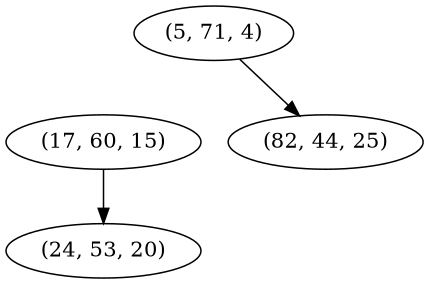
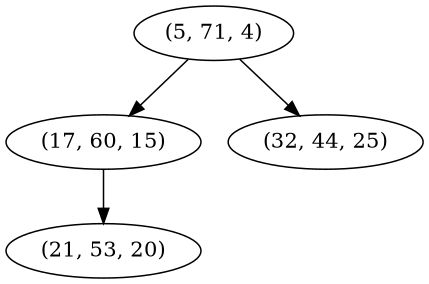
none -> (164, 82)
(326, 142) -> (326, 142)
(104, 251) -> (104, 251)
